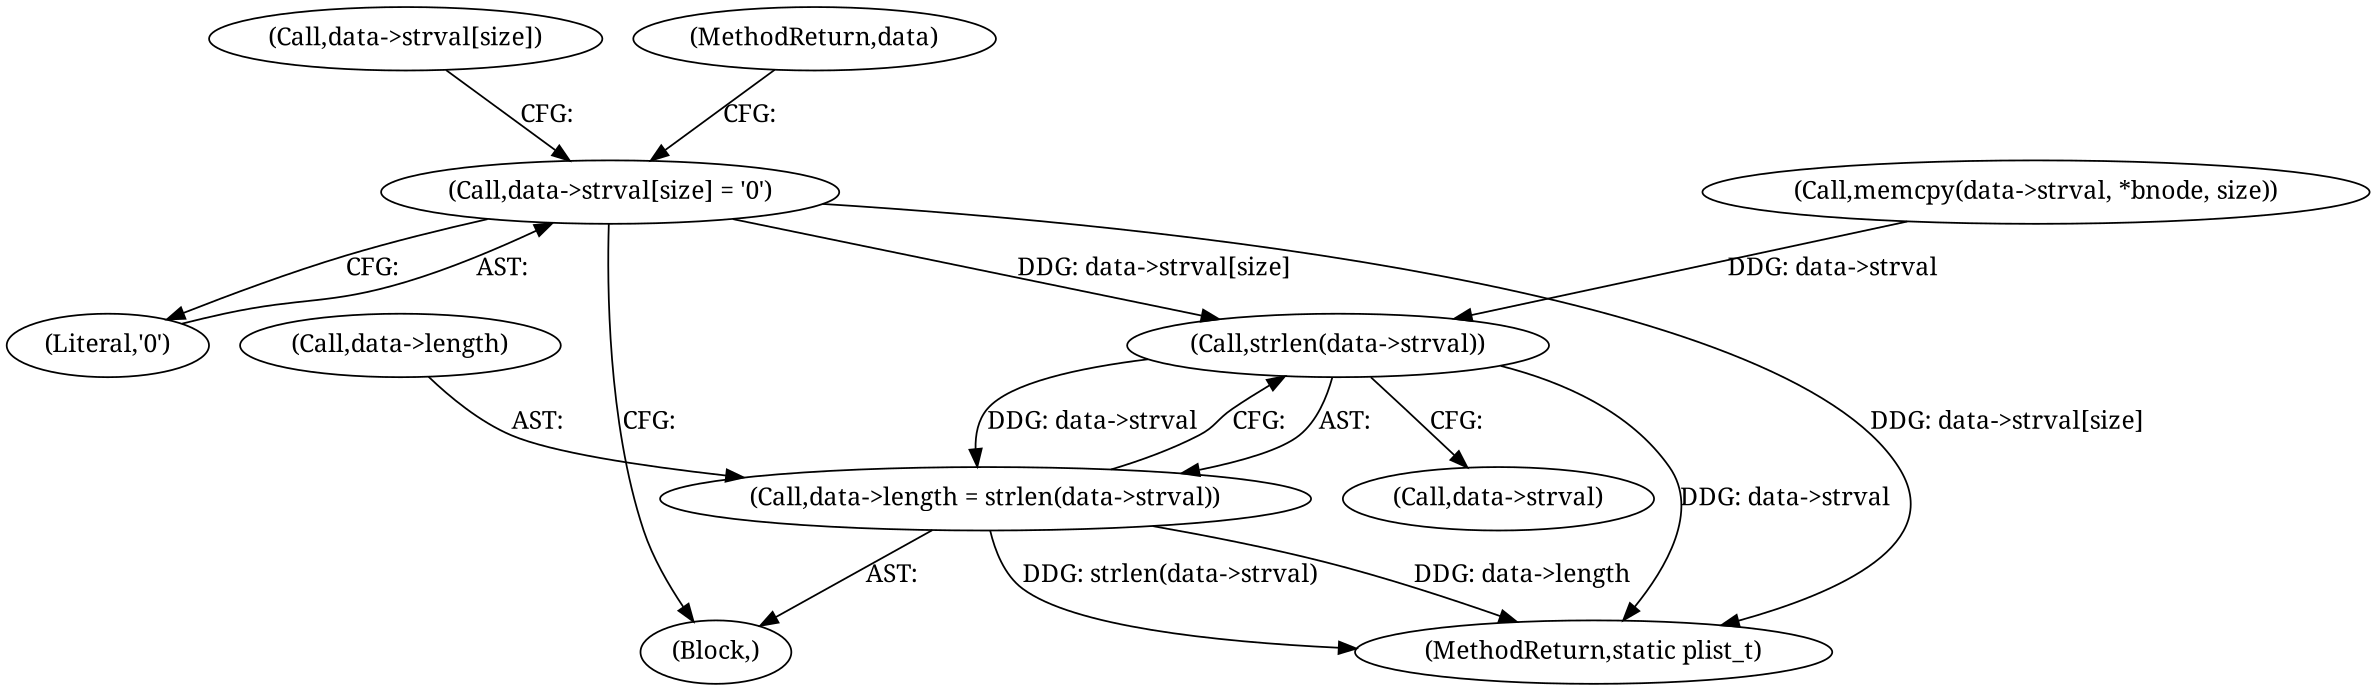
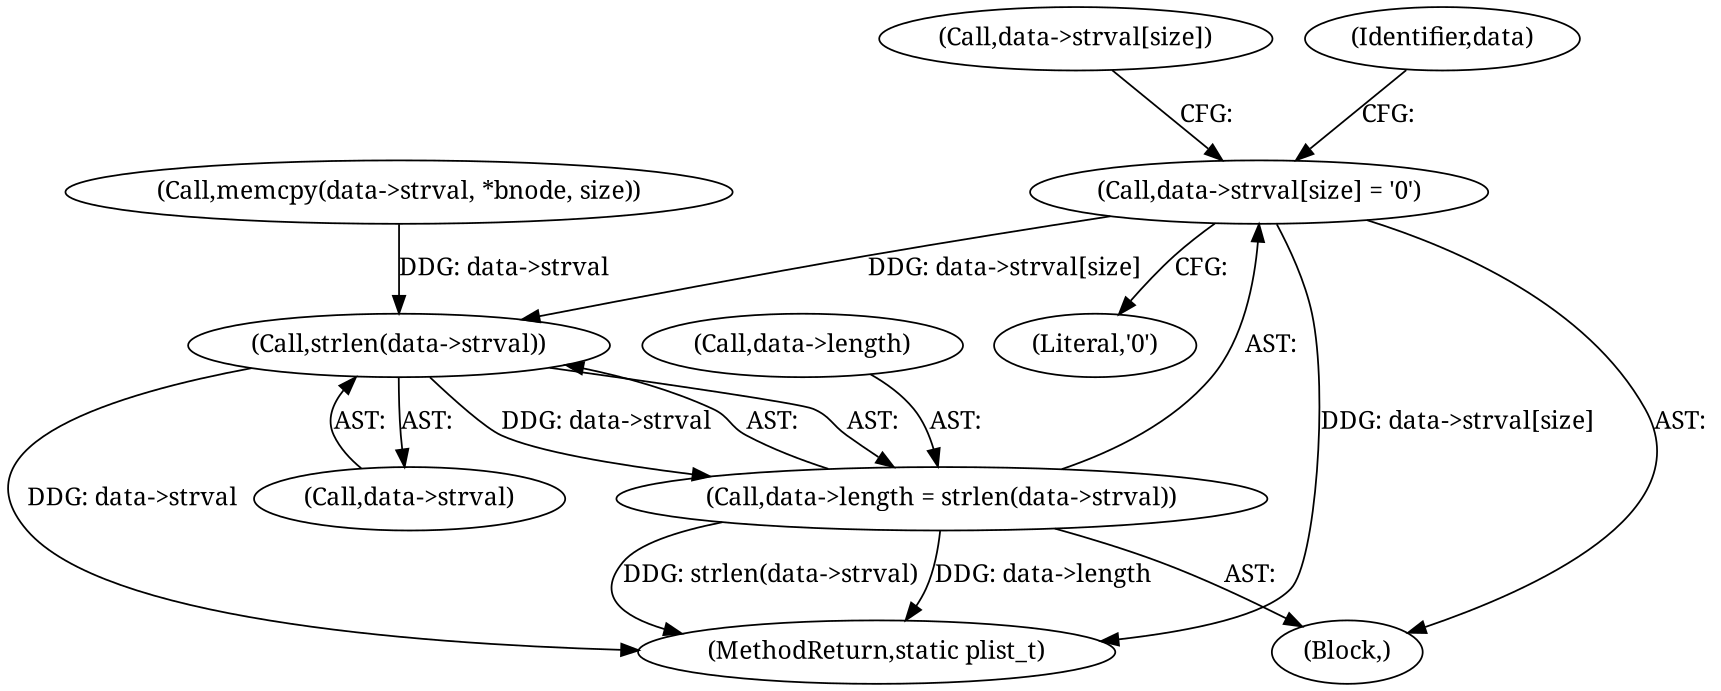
(815, 39) -> (1442, 39)
(363, 293) -> (1200, 389)
(652, 422) -> (1684, 422)
(1262, 422) -> (776, 422)
(1460, 422) -> (431, 422)
none -> (333, 433)
